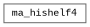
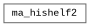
(45, 13) -> (45, 13)
